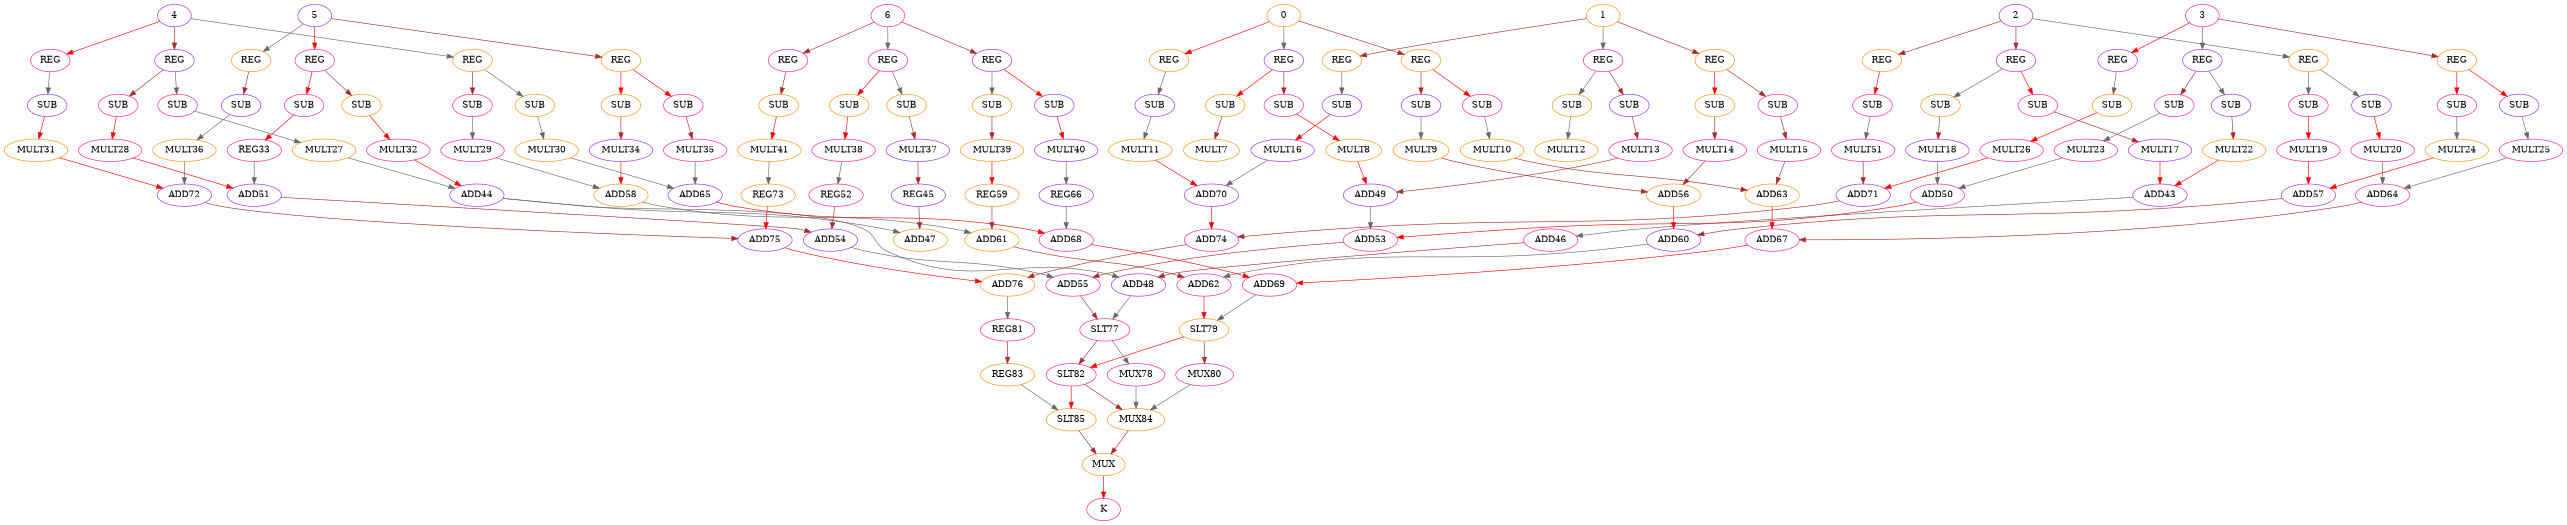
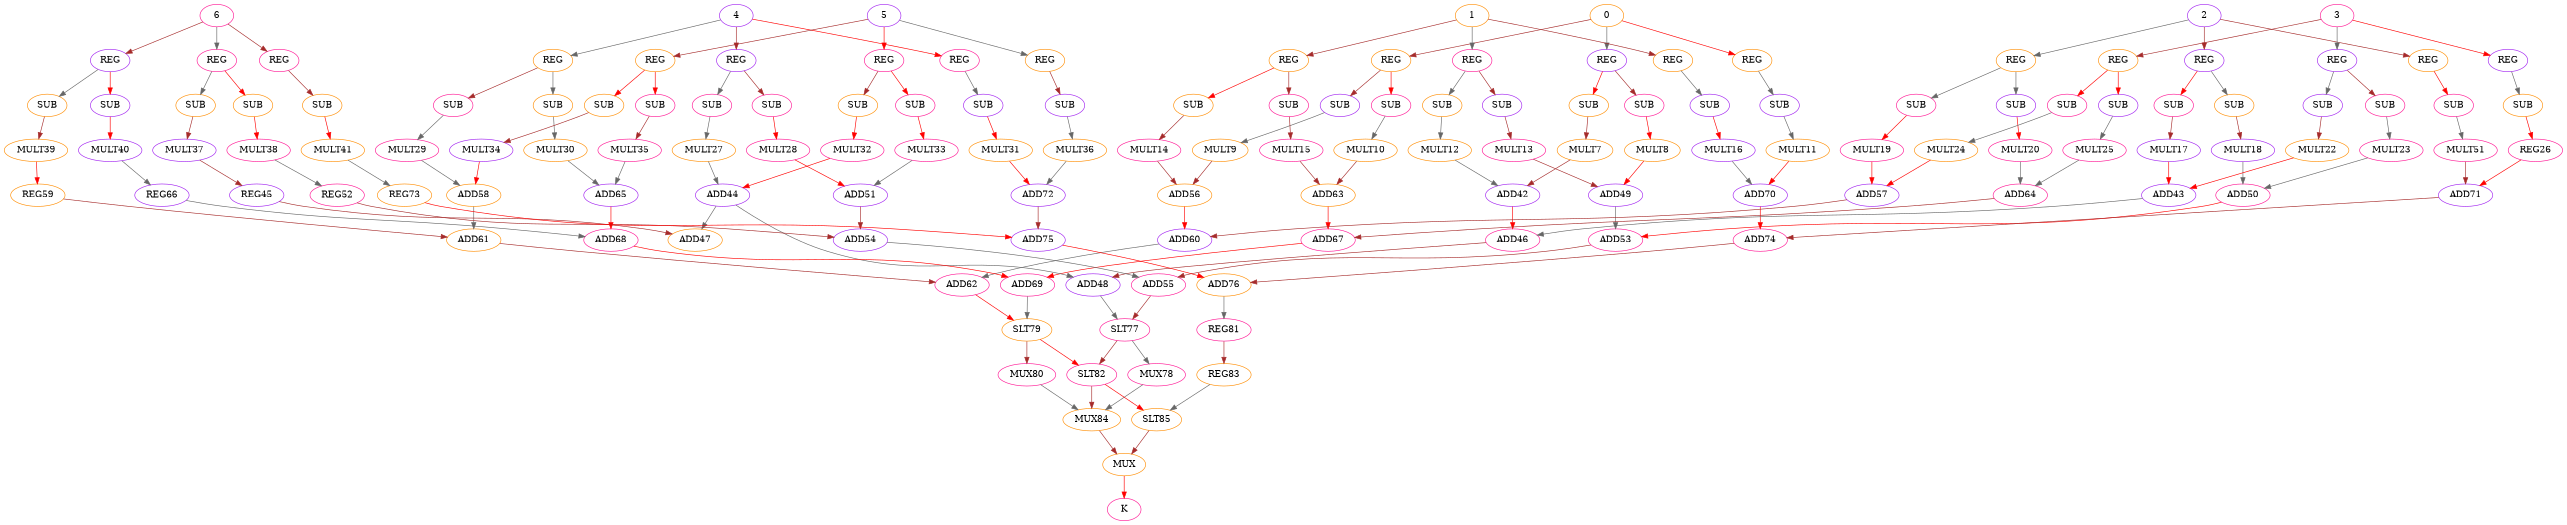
(254, 150) -> (926, 150)
(2012, 150) -> (2535, 150)
none -> (1513, 195)
